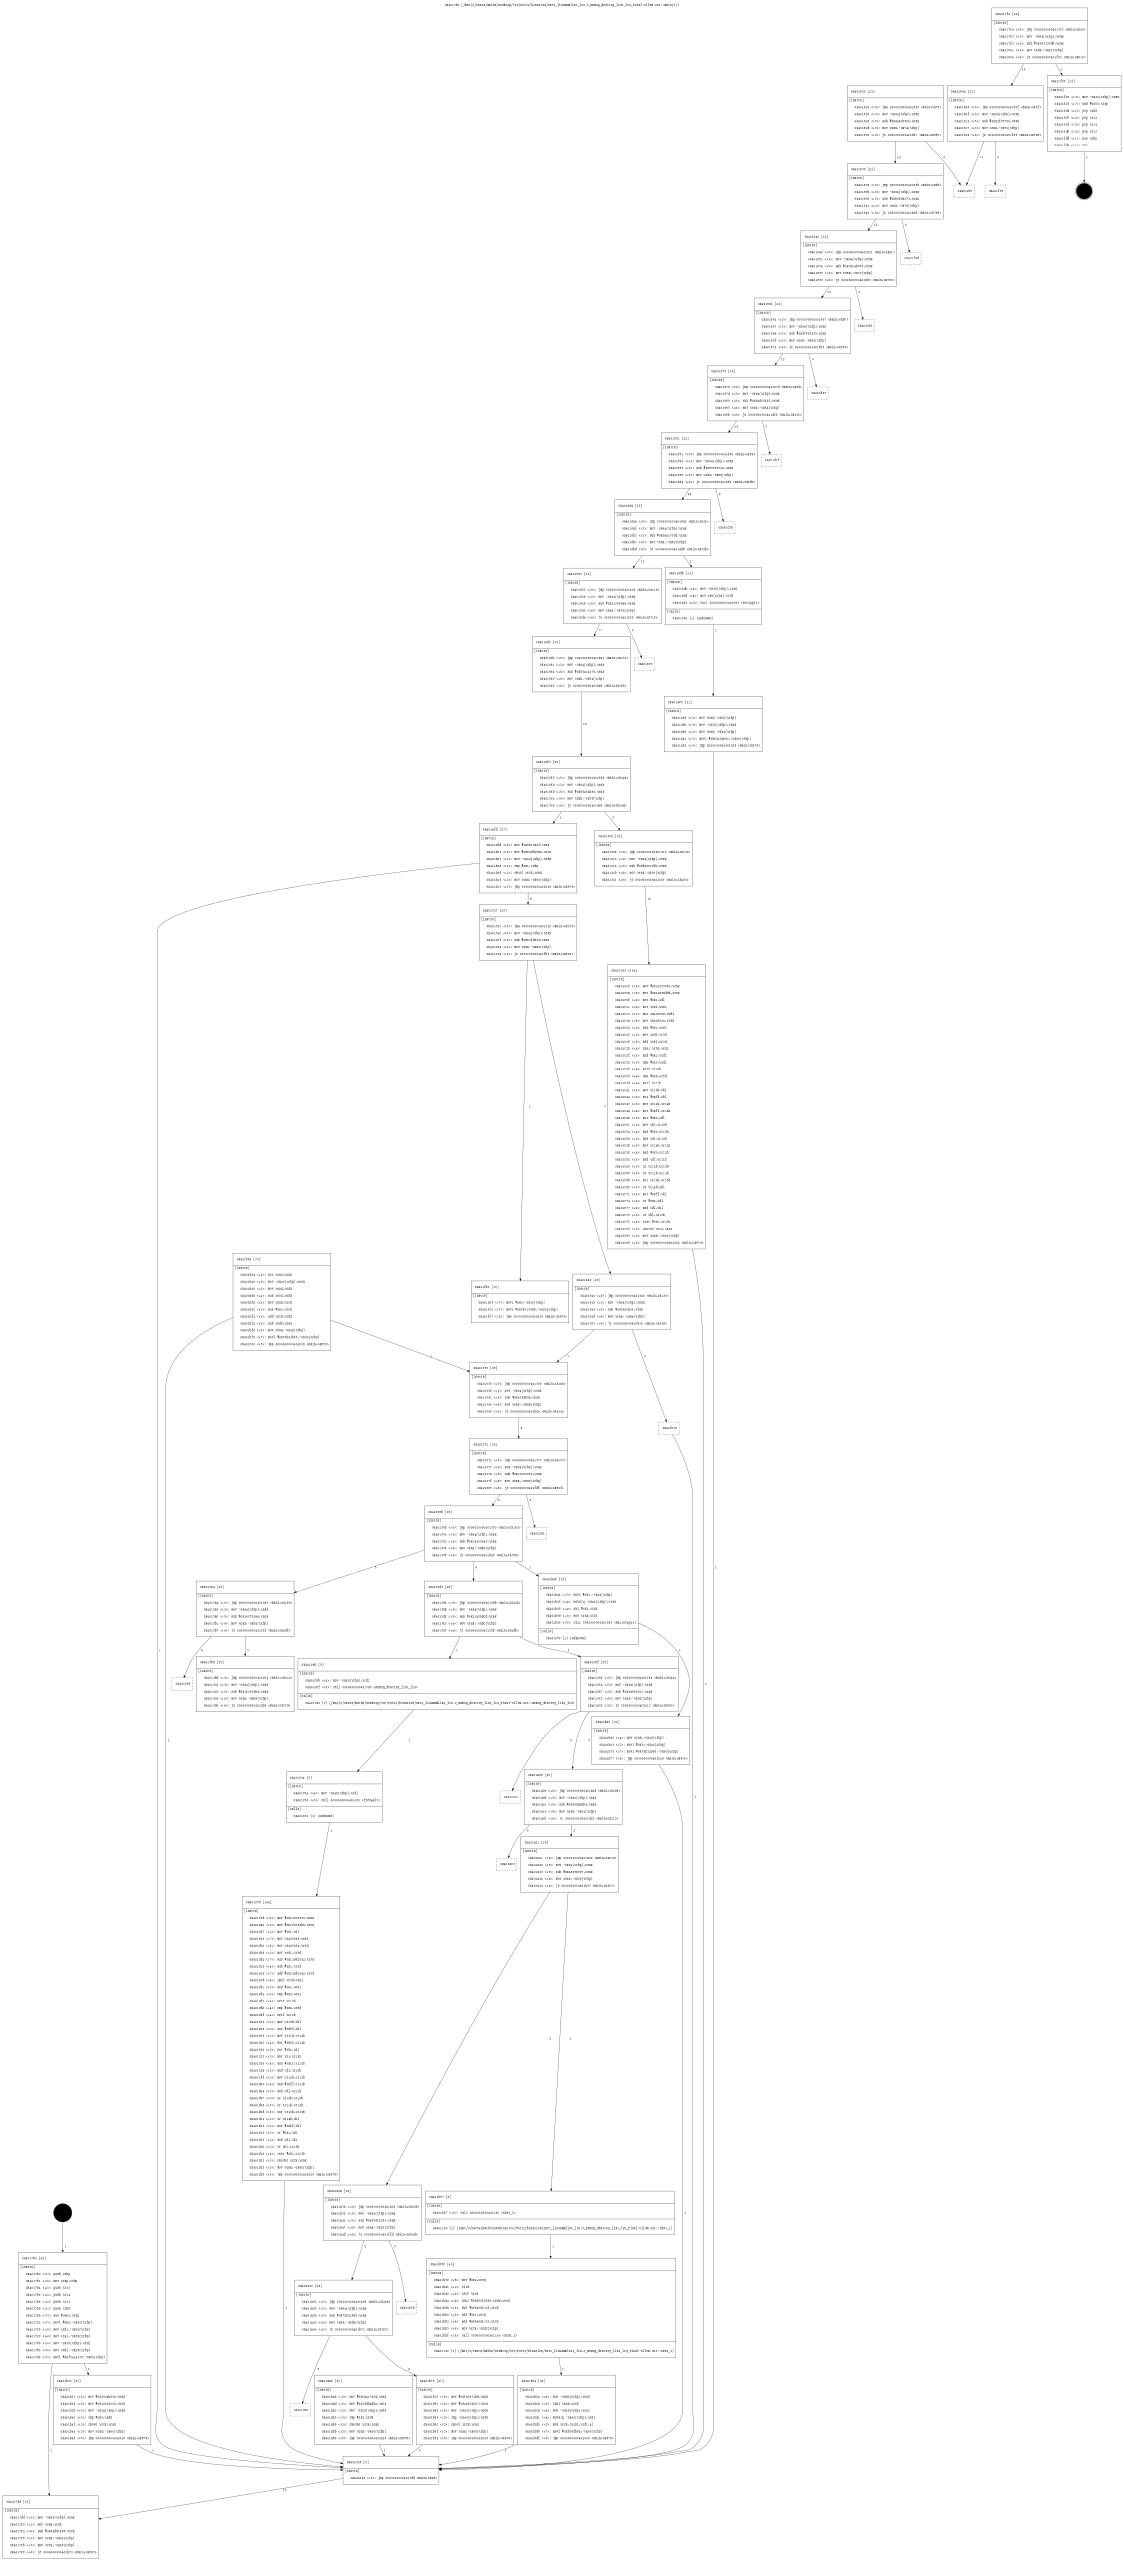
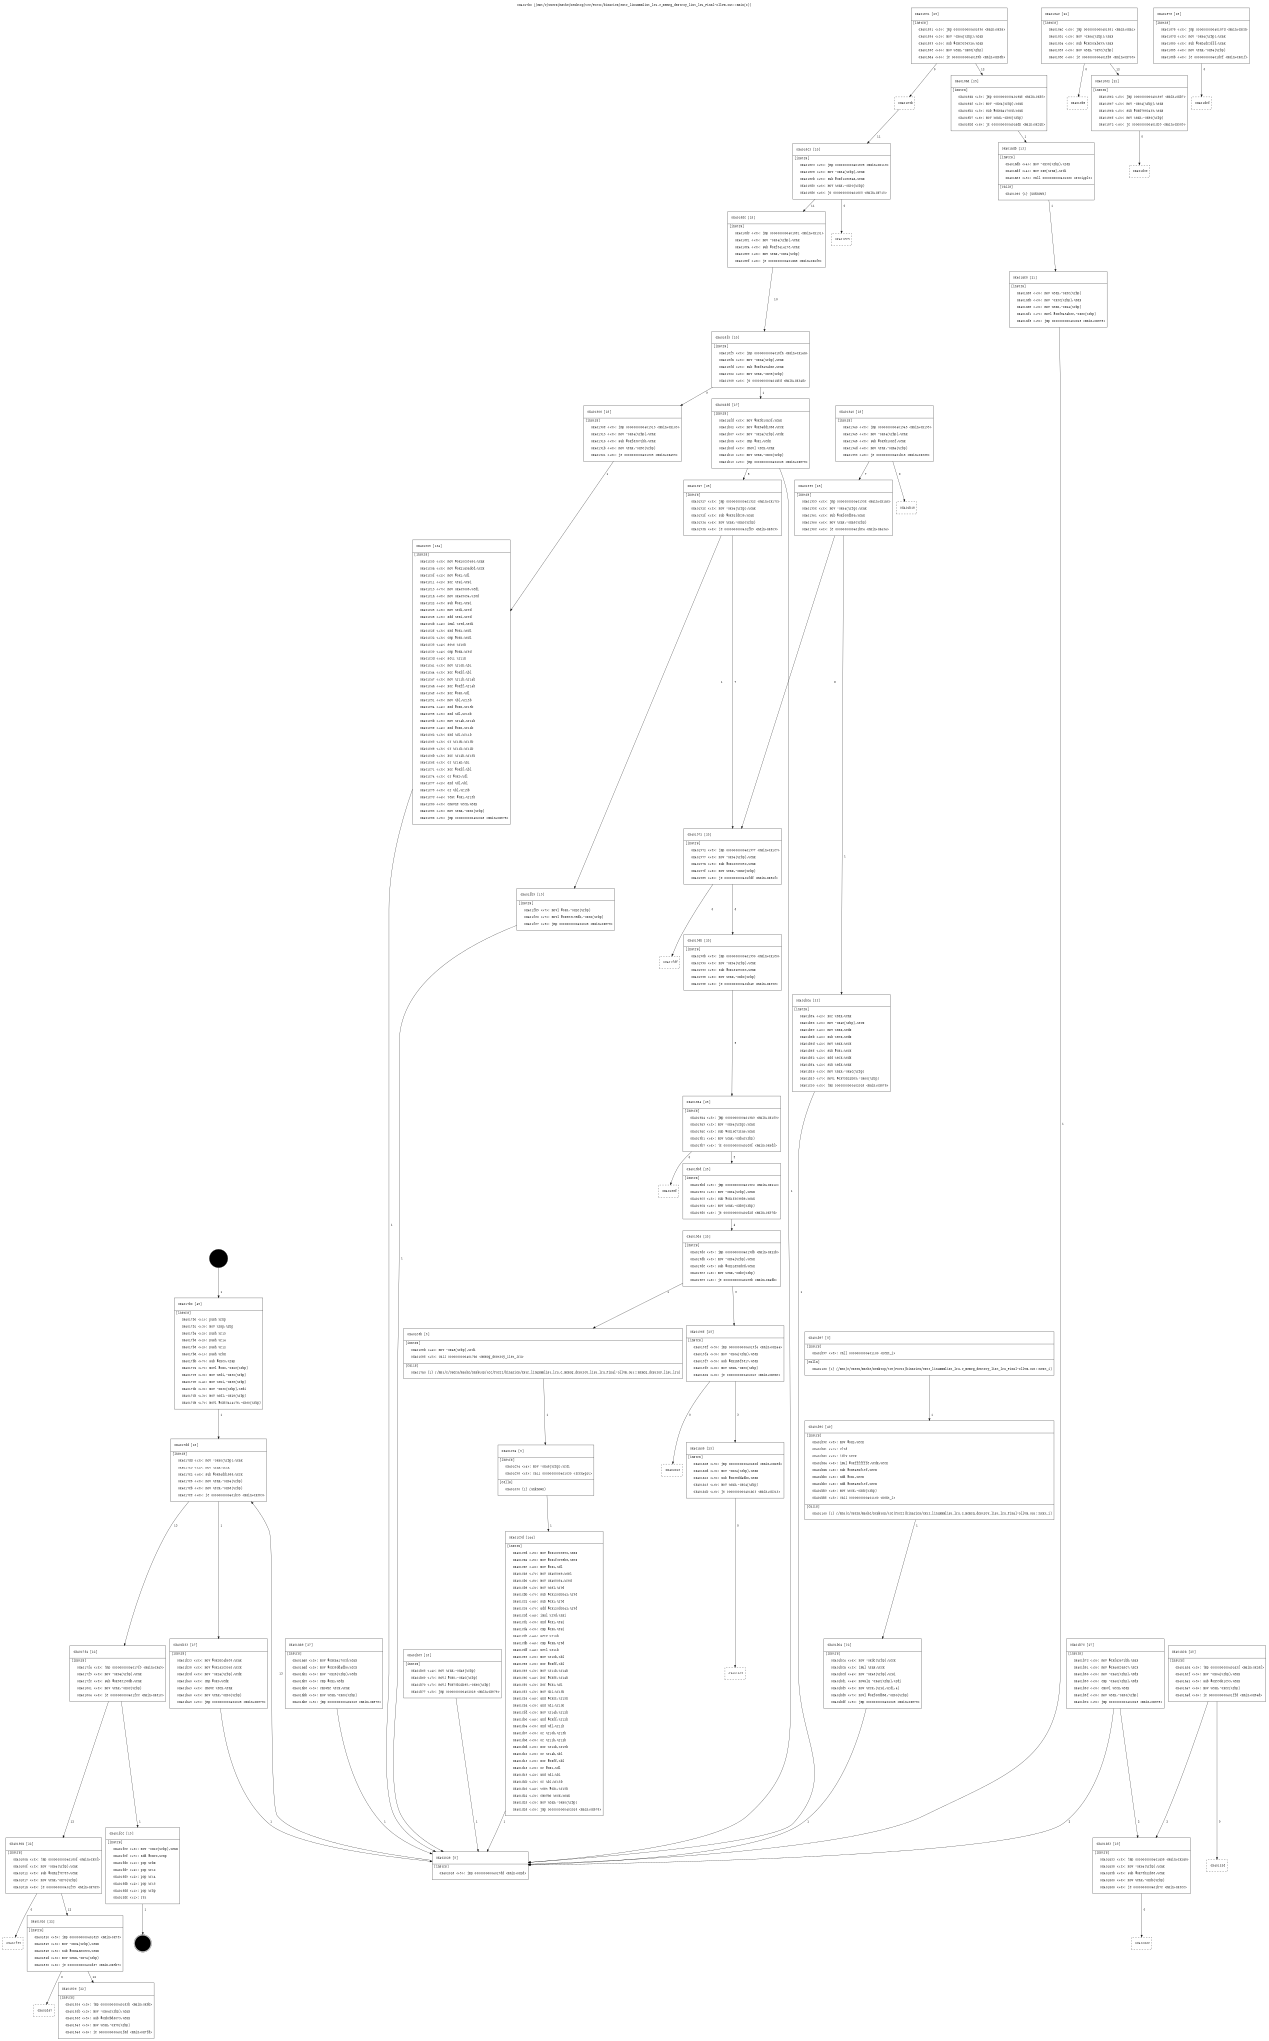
(976, 162) -> (64, 1903)
(873, 224) -> none
(911, 258) -> none
(780, 359) -> none
(733, 426) -> none
(638, 561) -> (884, 125)
(648, 899) -> (606, 474)
(567, 1117) -> (733, 681)
(399, 1346) -> (843, 764)
none -> (149, 1569)
(473, 1570) -> (732, 1224)
(588, 1609) -> none
(570, 1864) -> none
(693, 2062) -> (398, 1369)
(388, 2358) -> (1129, 1772)
(86, 2368) -> (219, 1569)
